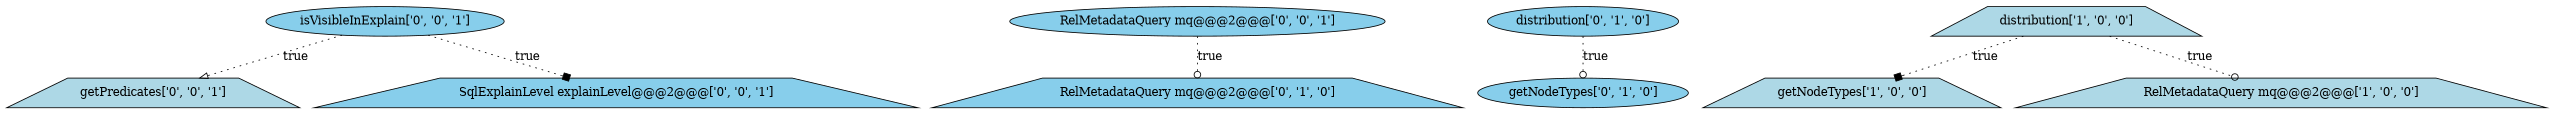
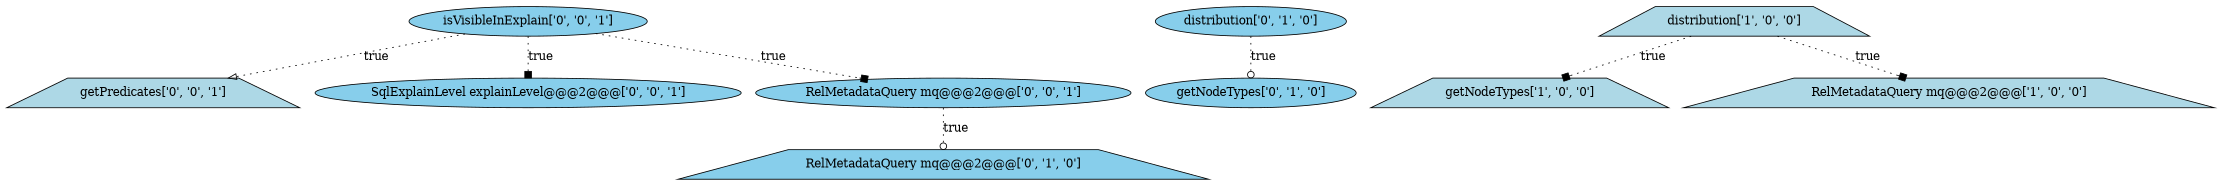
none -> (728, 56)
(2171, 56) -> (1838, 56)
(616, 93) -> (528, 93)
